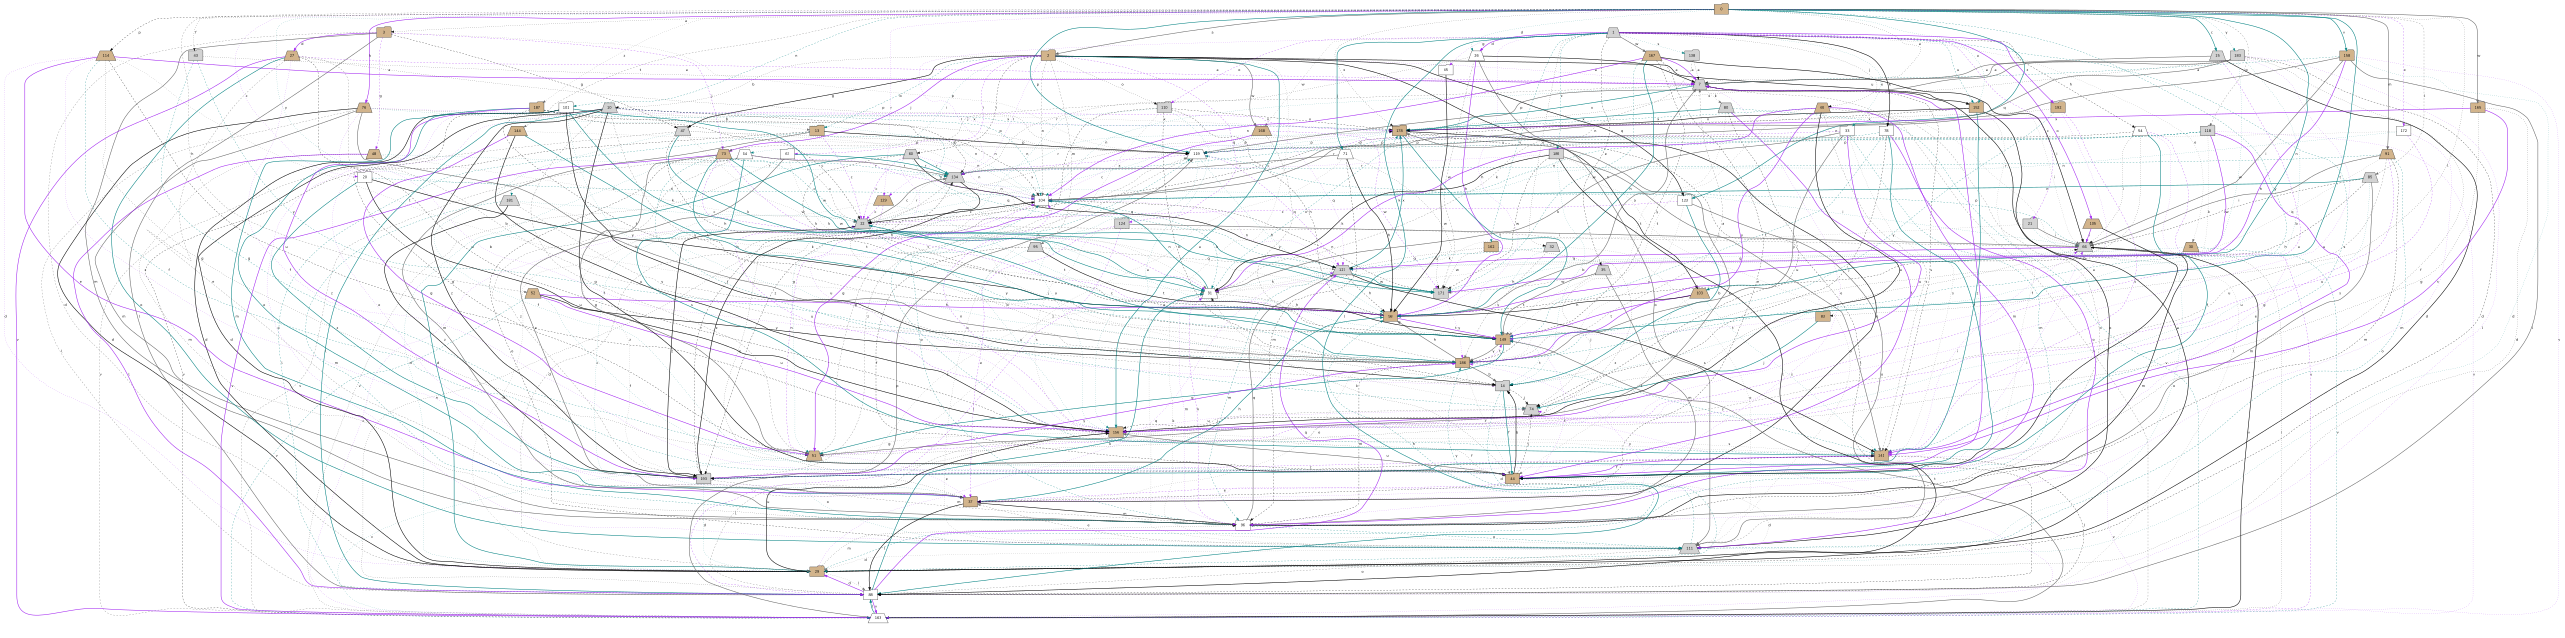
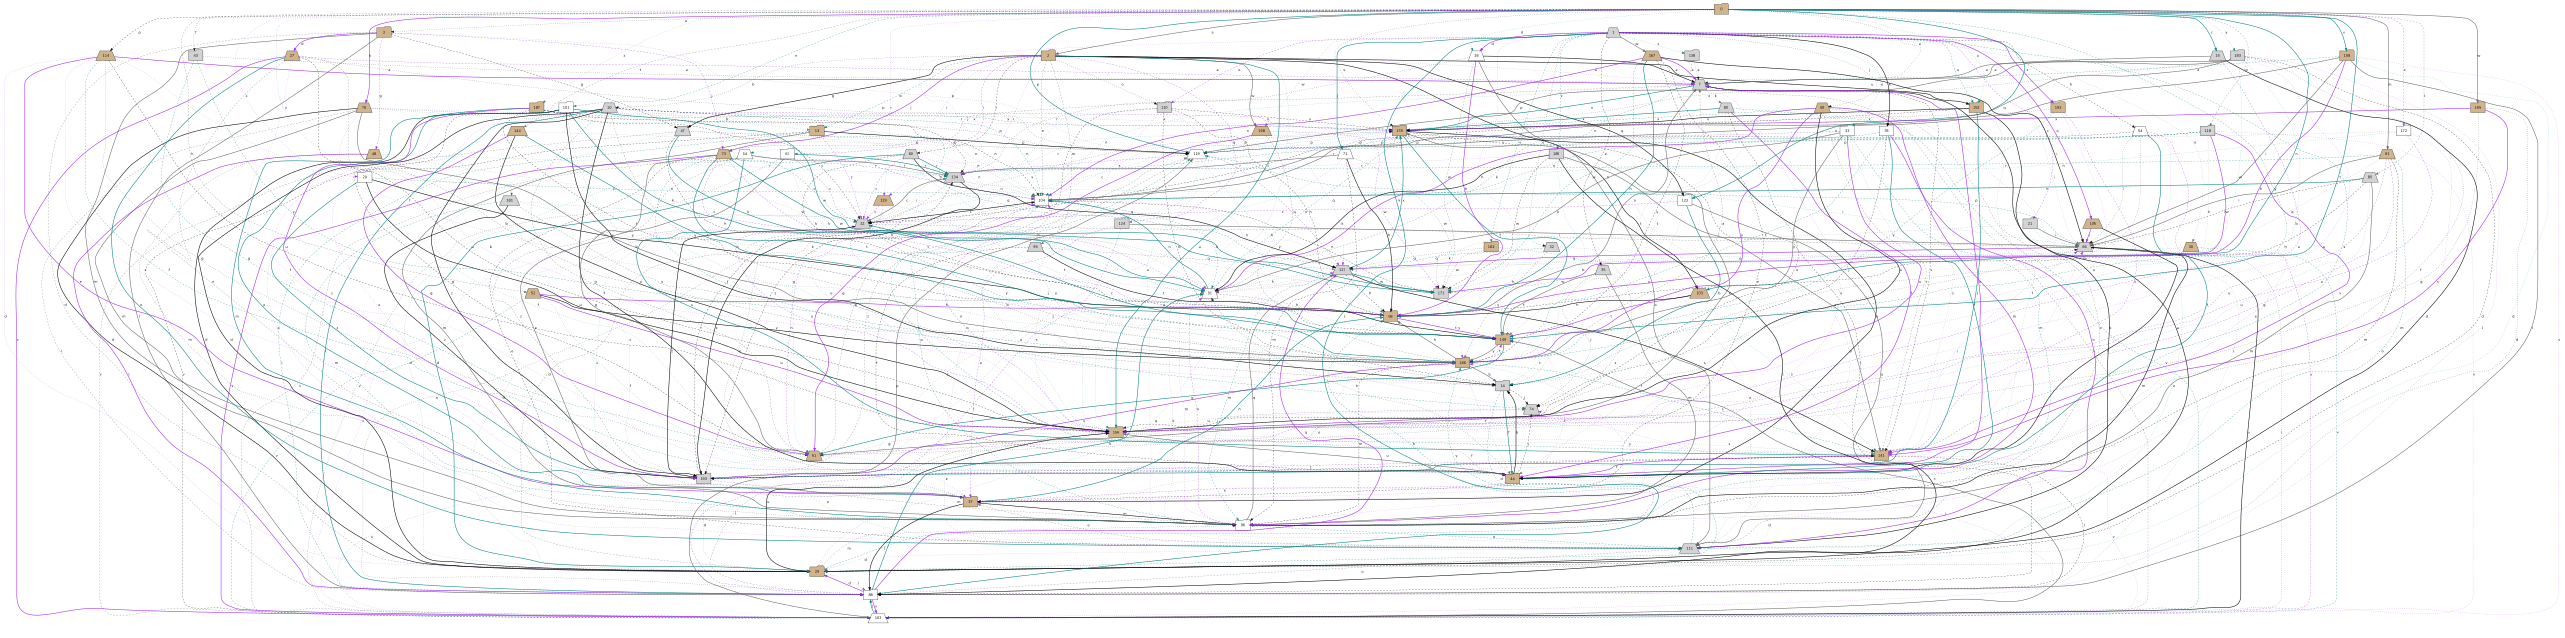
(1446, 70) -> none
(1823, 317) -> none
